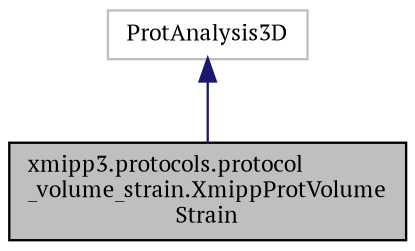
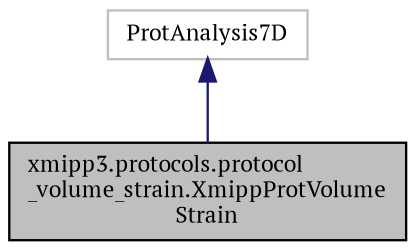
(208, 35) -> (208, 35)
